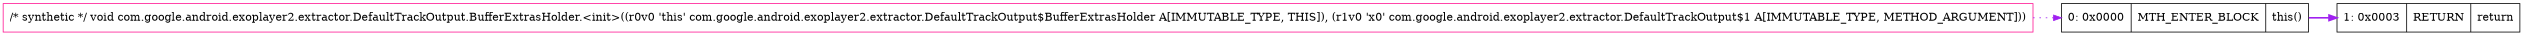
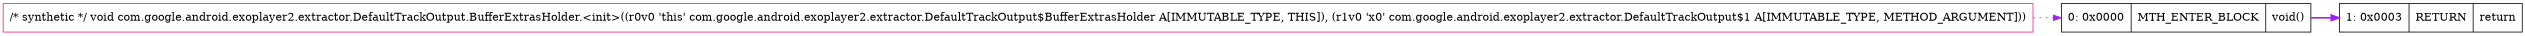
(2287, 17) -> (2288, 17)
